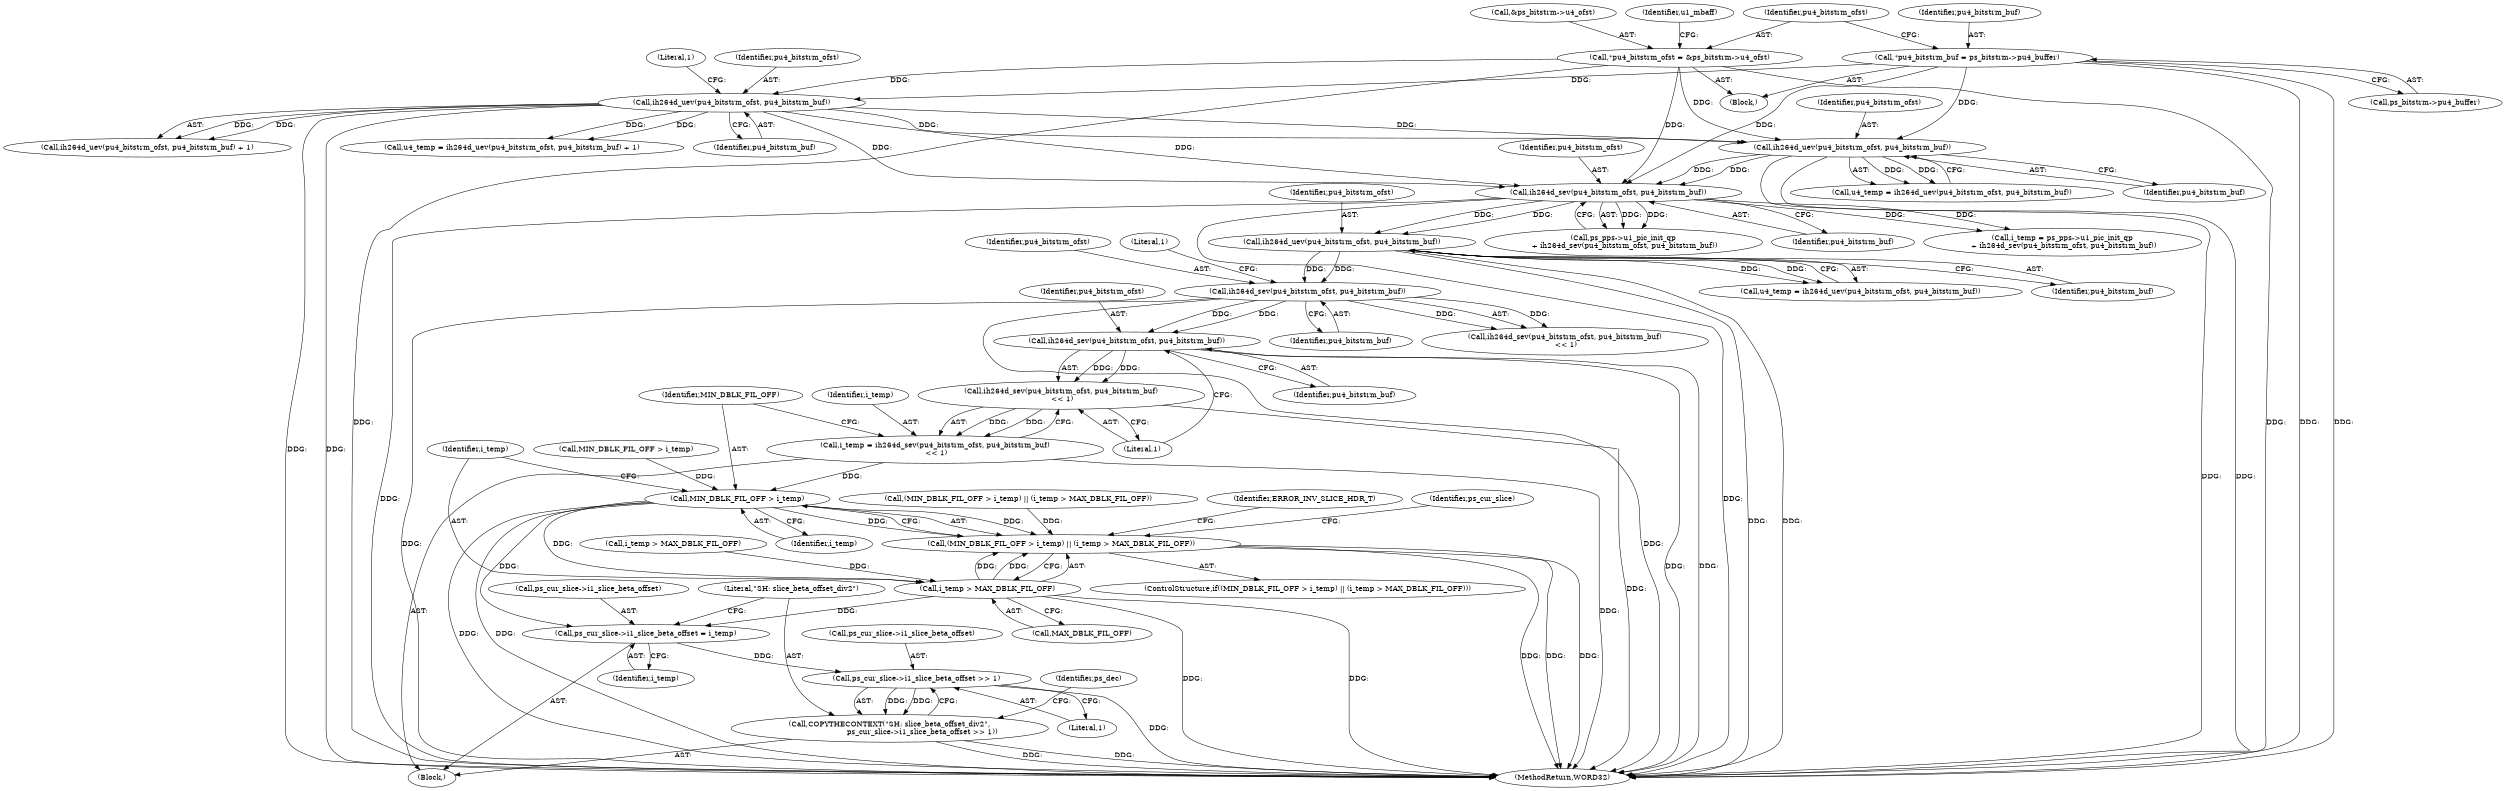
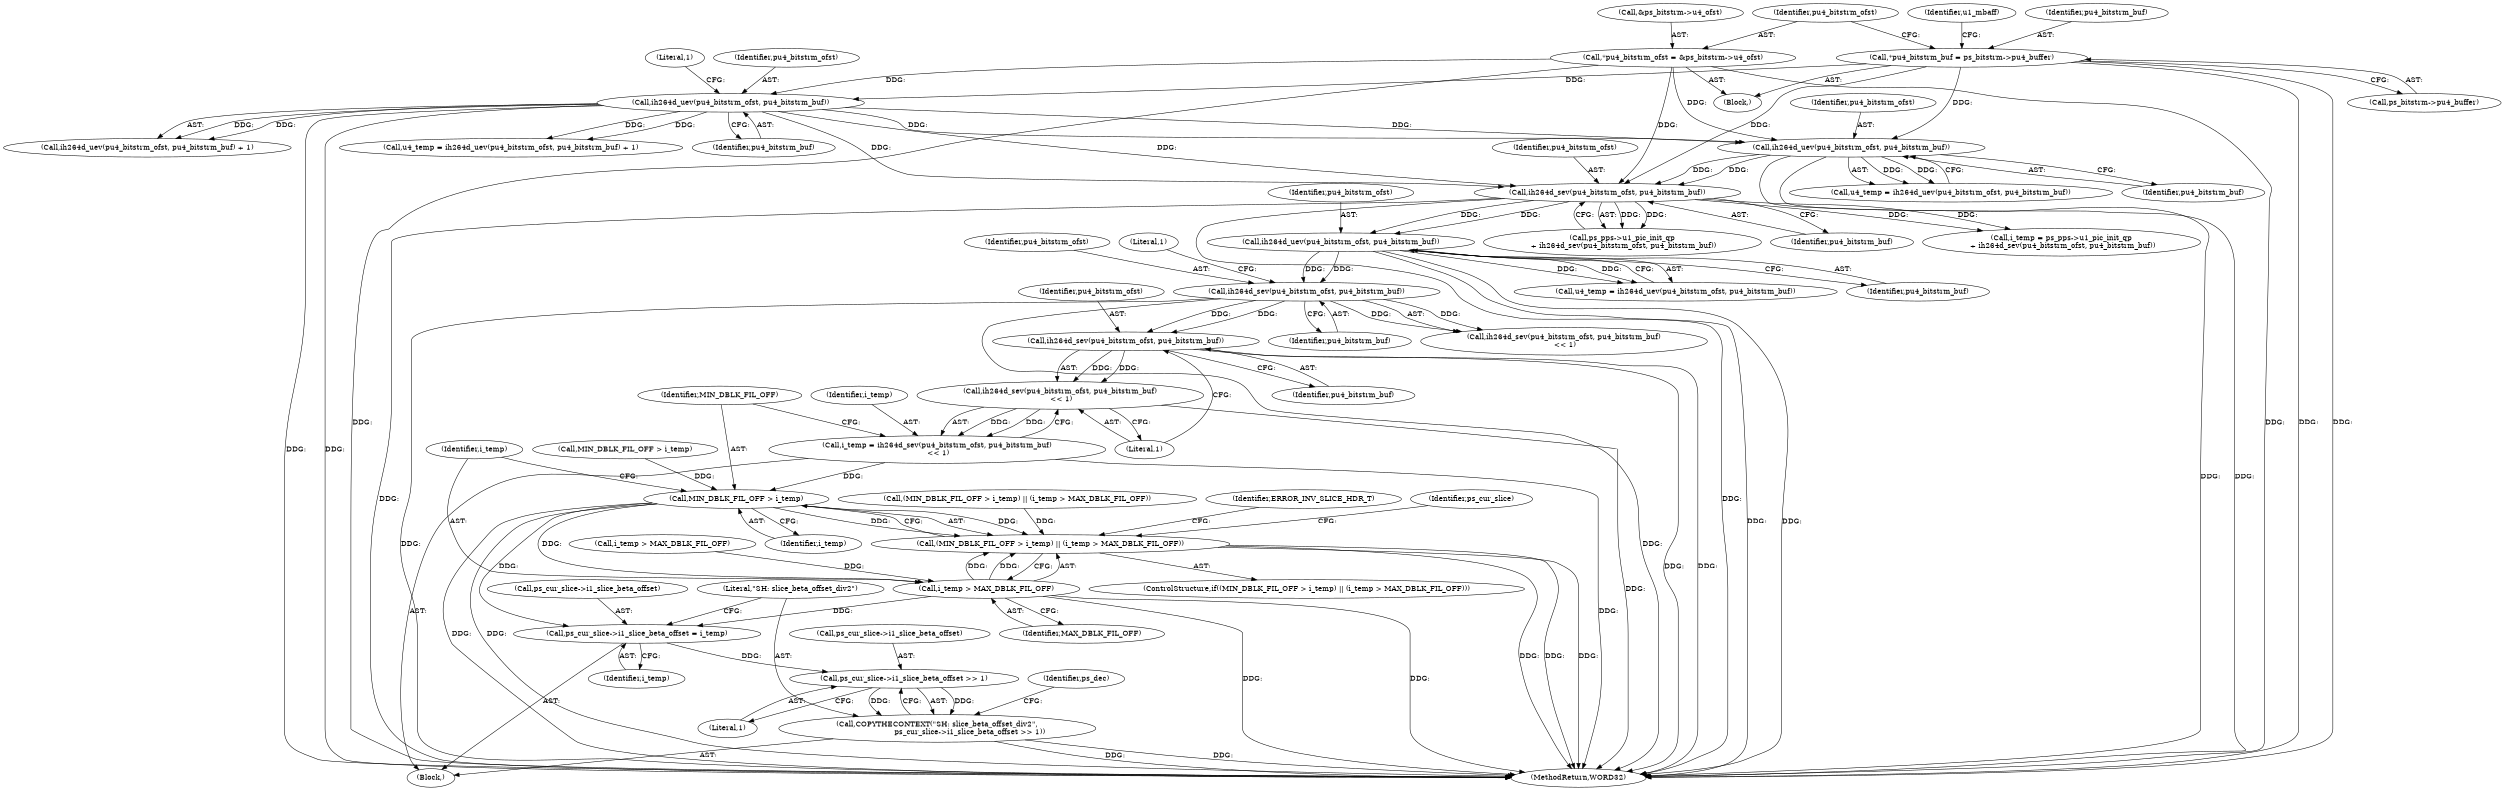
(1680, 33) -> (1962, 33)
(1082, 634) -> (1082, 634)
(1178, 760) -> none
